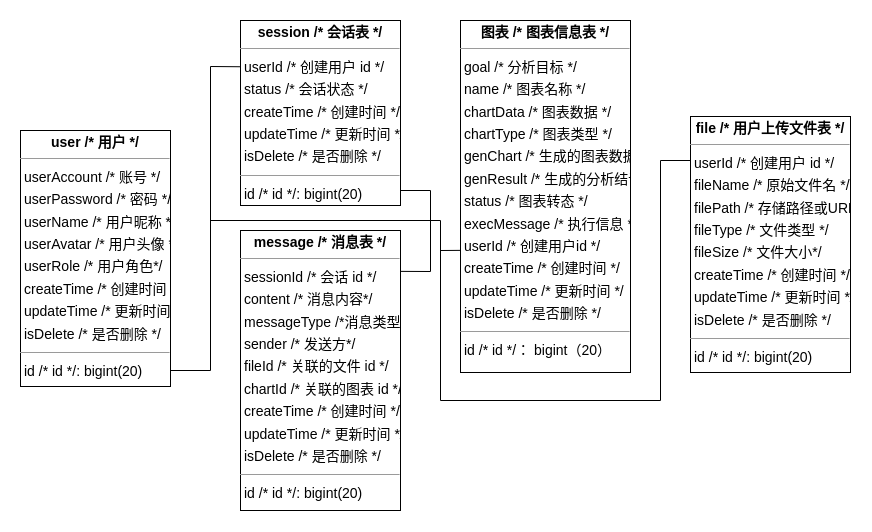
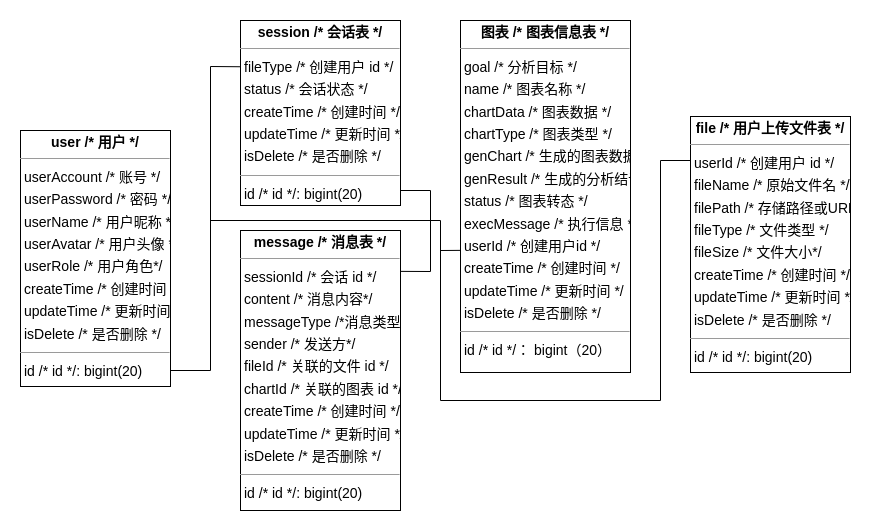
(418, 79) -> (418, 79)
